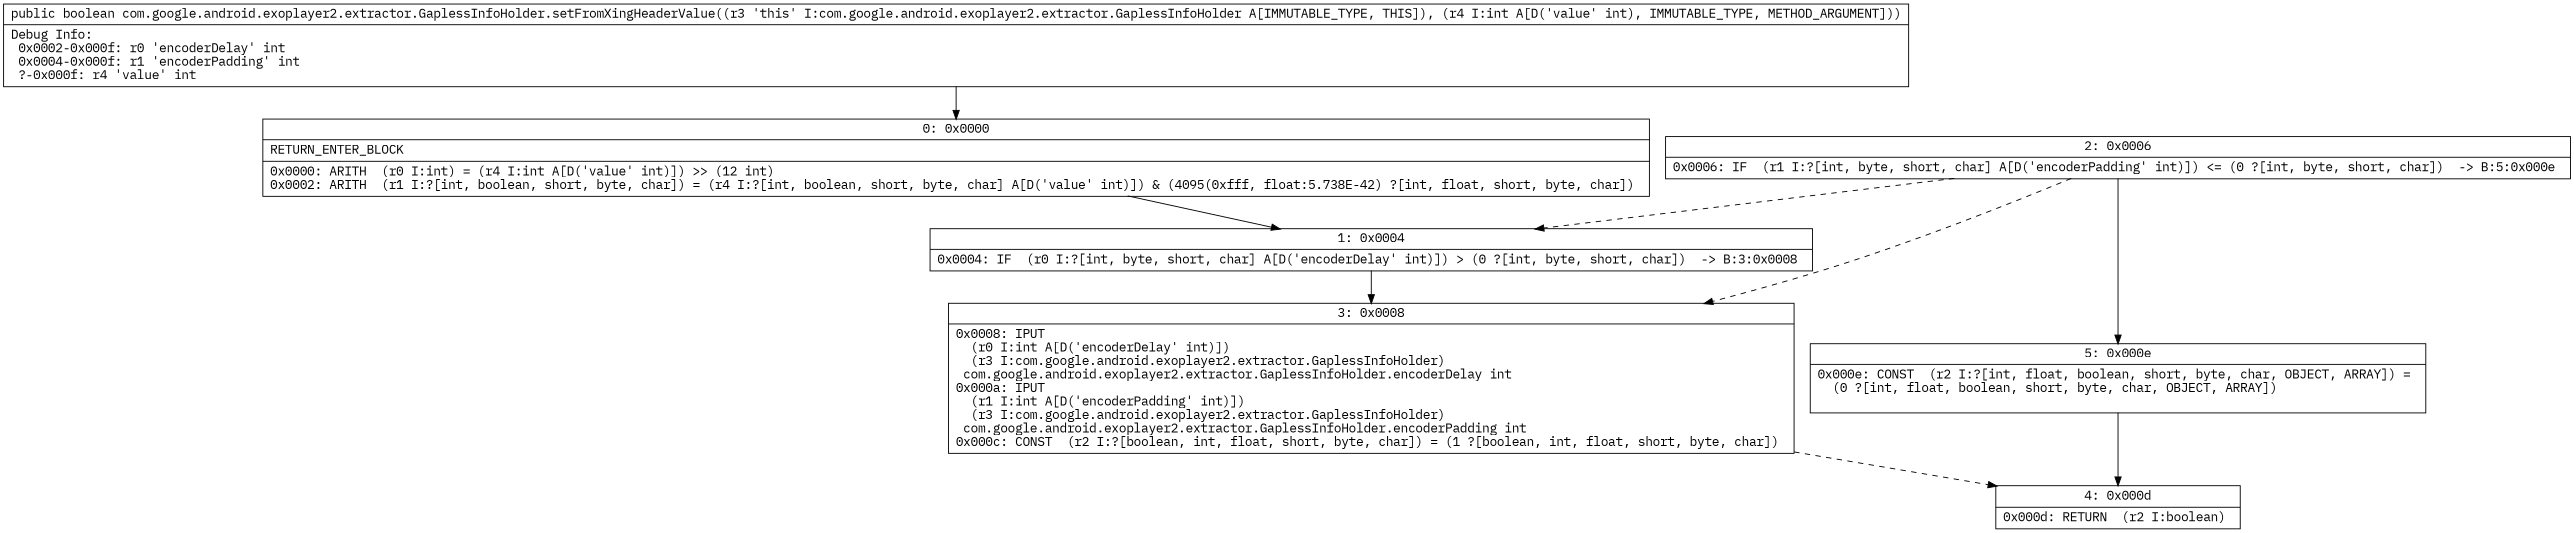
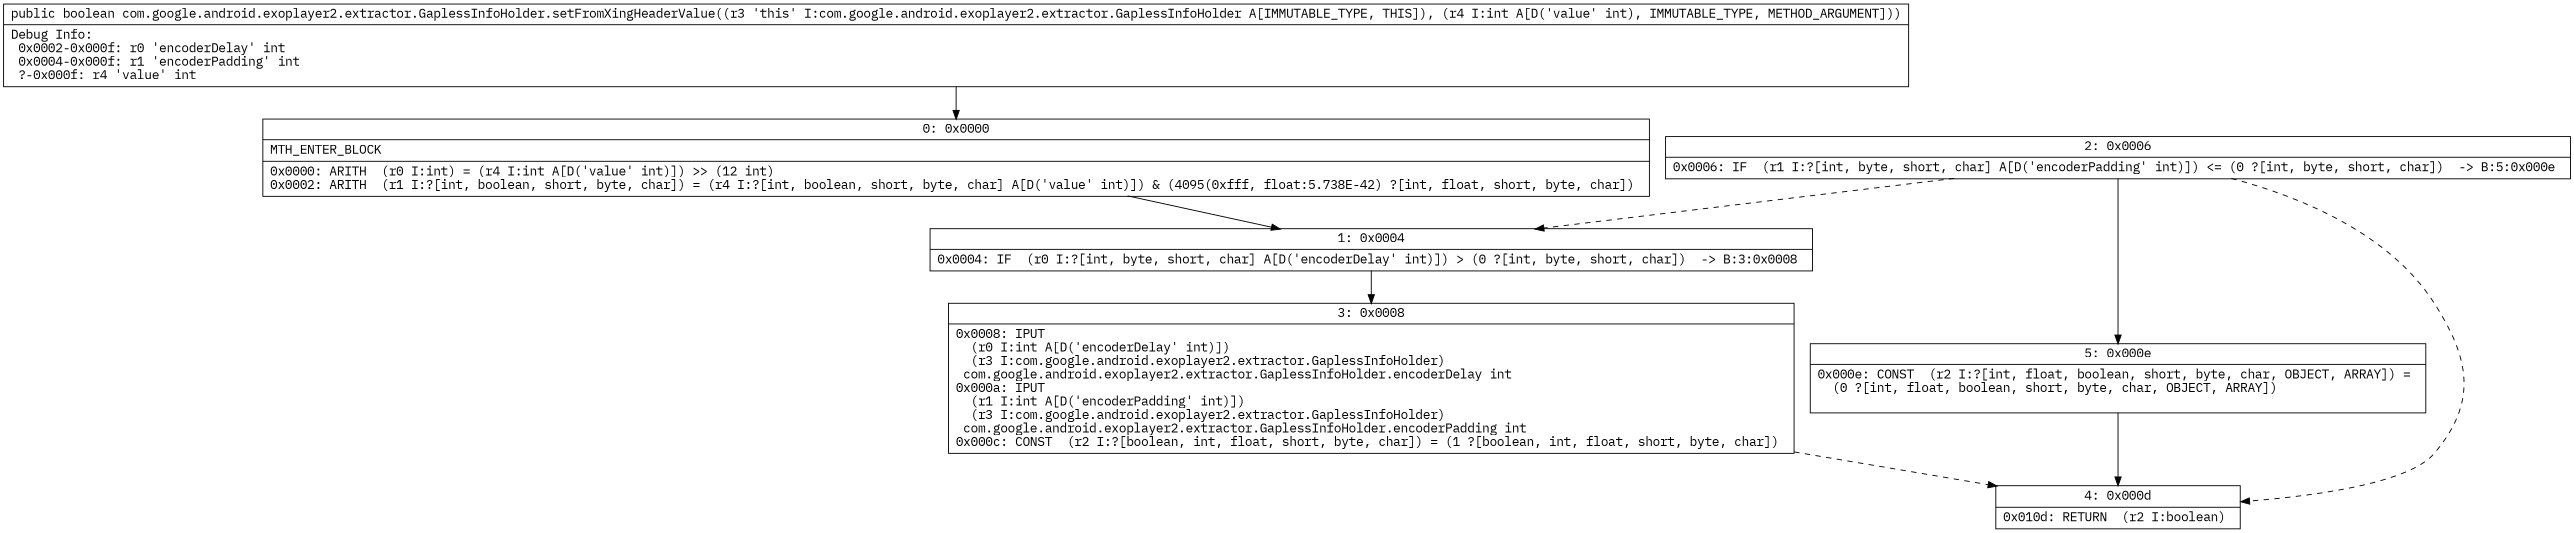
(337, 150) -> (326, 150)
(1894, 247) -> (2459, 355)
(2118, 518) -> (2118, 518)
